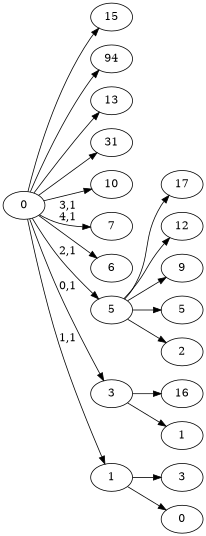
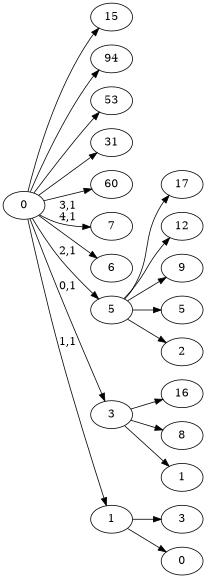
(112, 101) -> (112, 101)
(112, 184) -> (112, 184)
none -> (182, 436)
